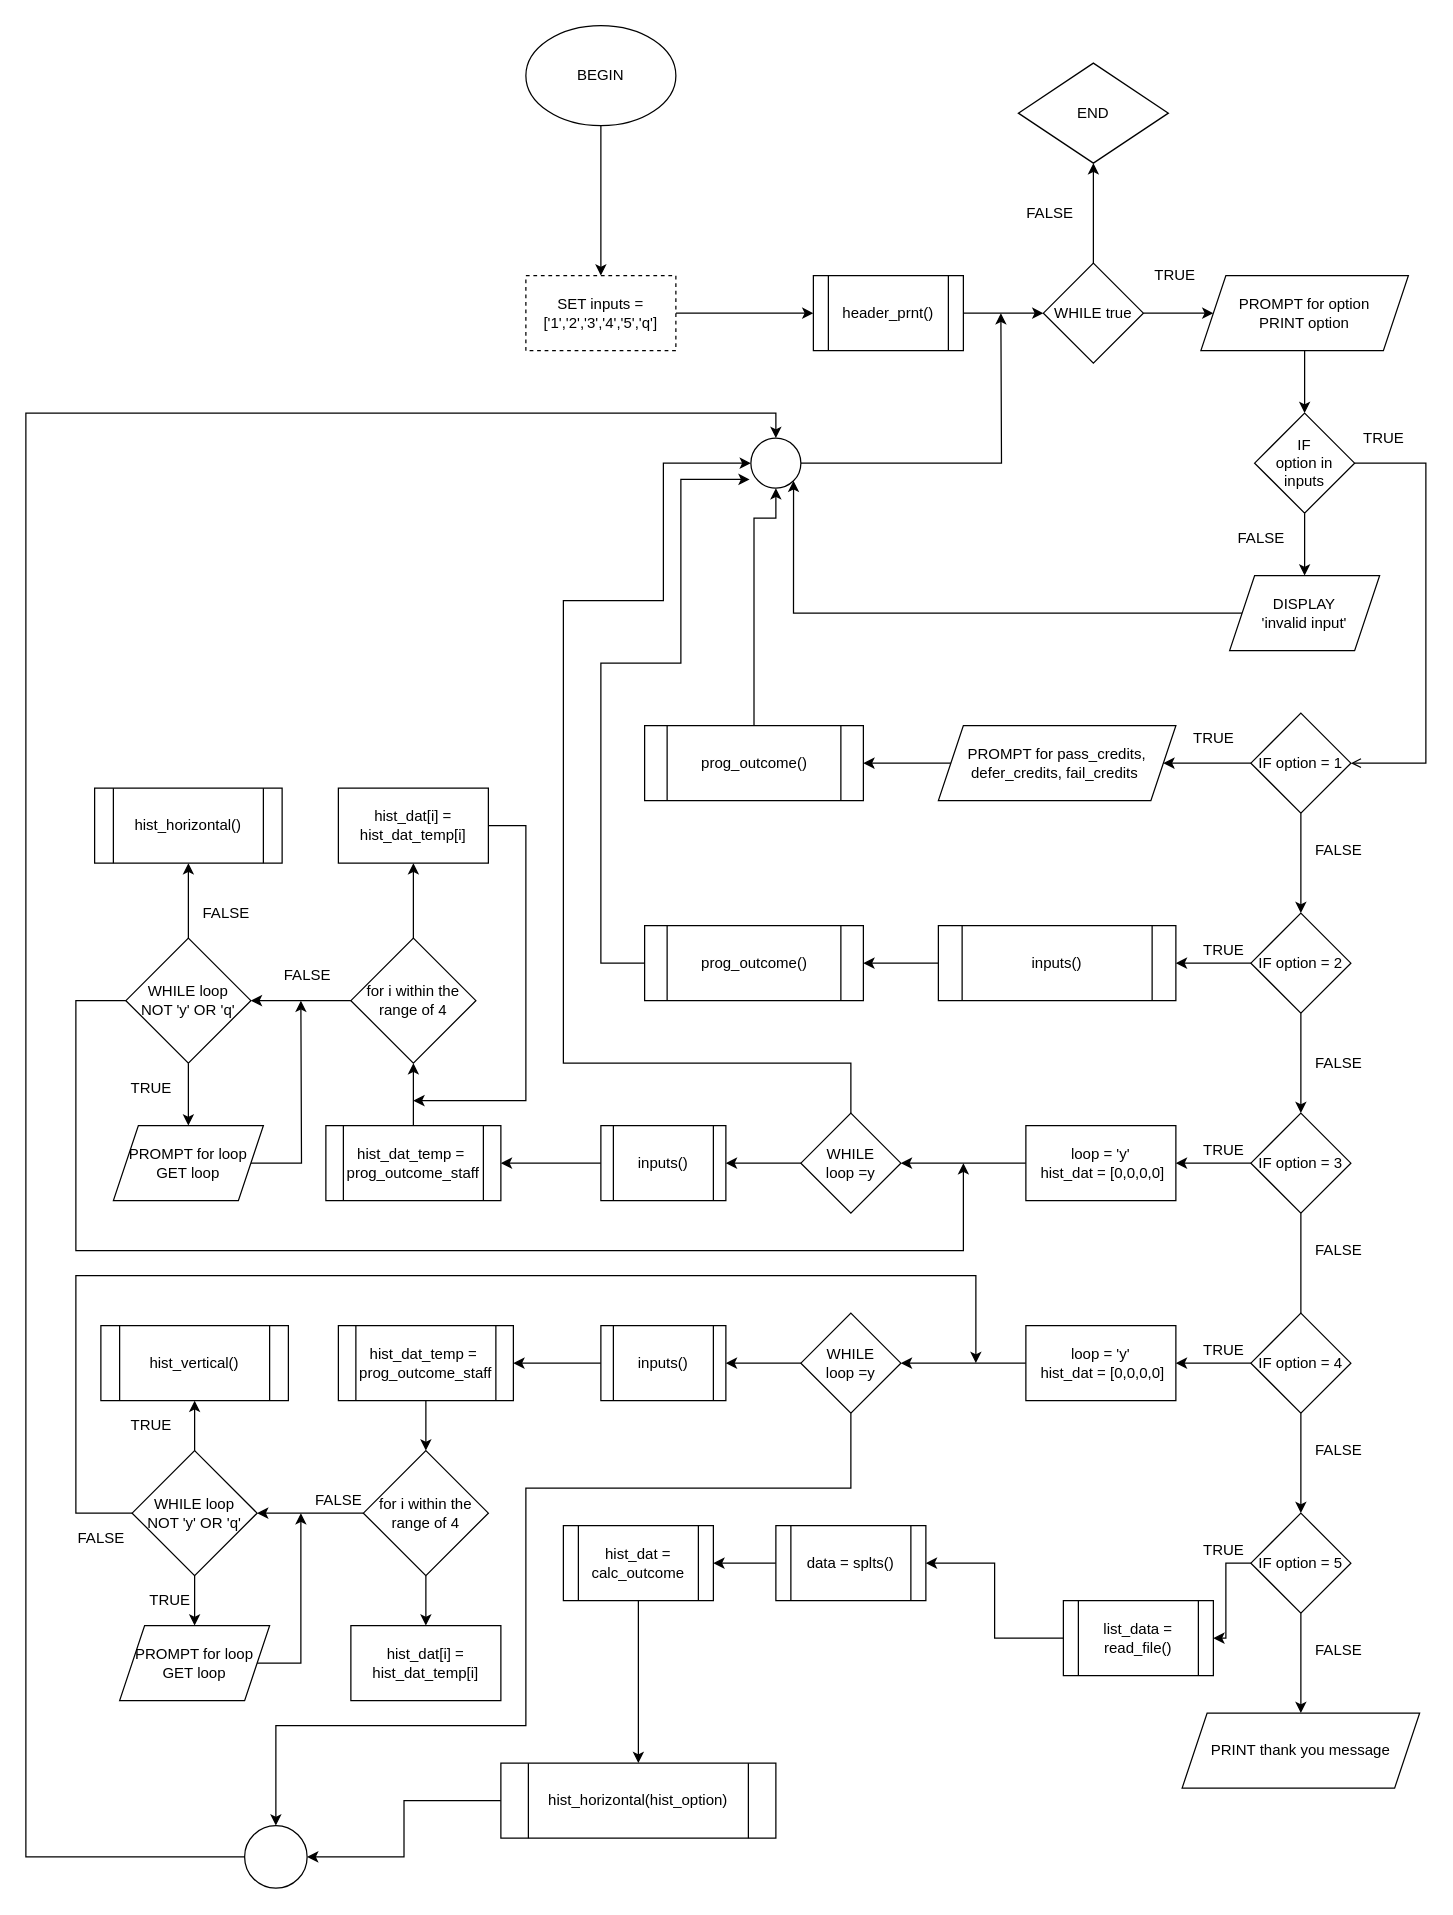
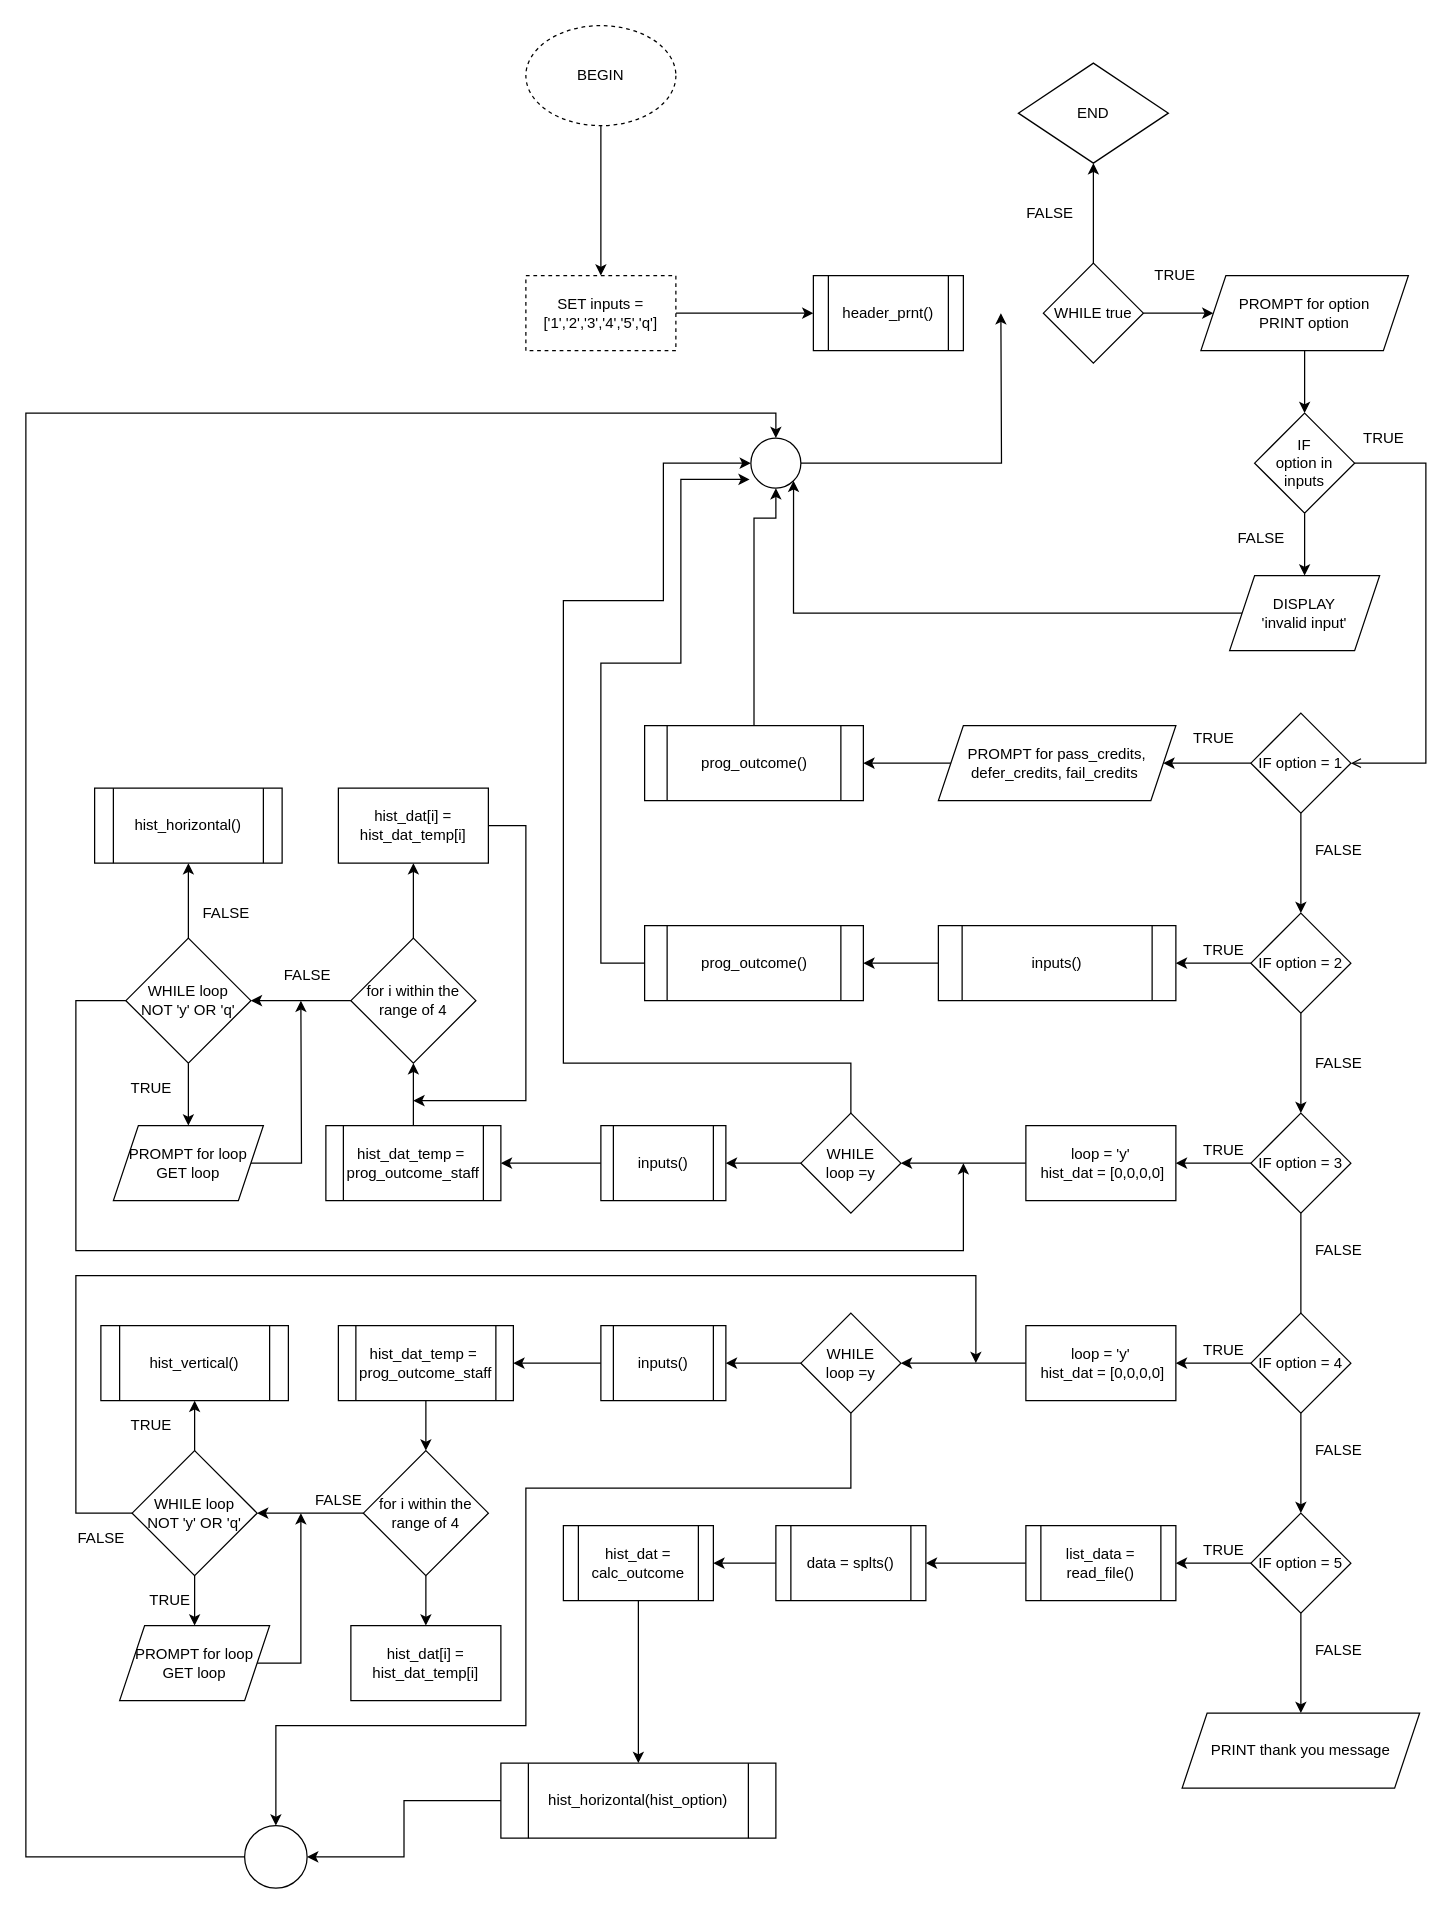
(601, 76) -> (601, 76)
(999, 313) -> none
(1138, 1638) -> (1101, 1563)
